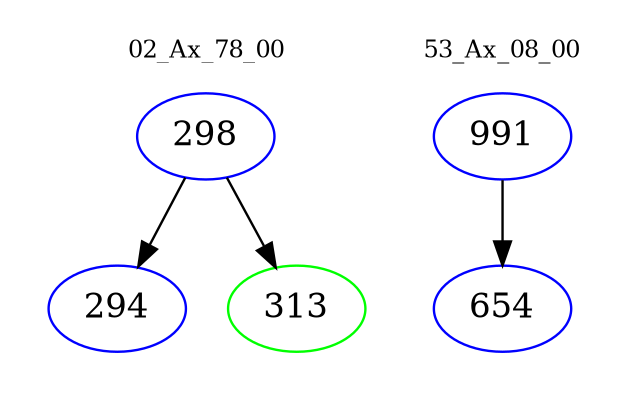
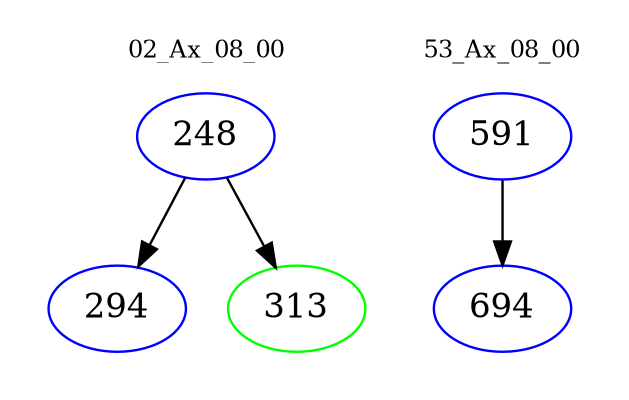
(207, 51) -> (207, 51)
(206, 136) -> (206, 136)
(503, 136) -> (503, 136)
(503, 309) -> (503, 309)
